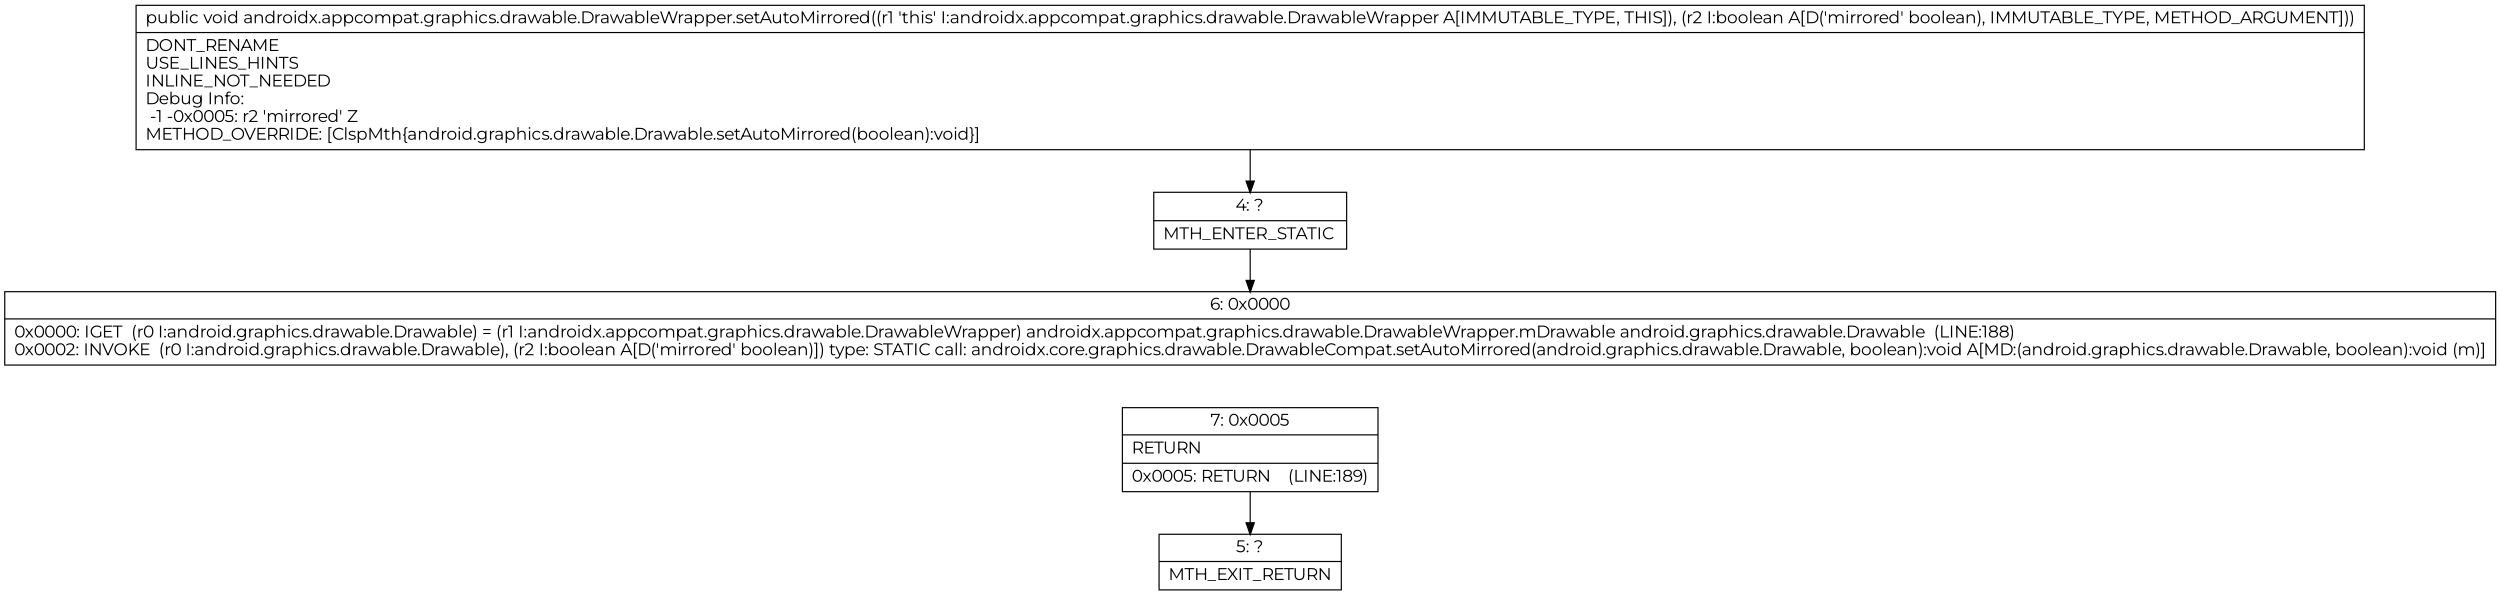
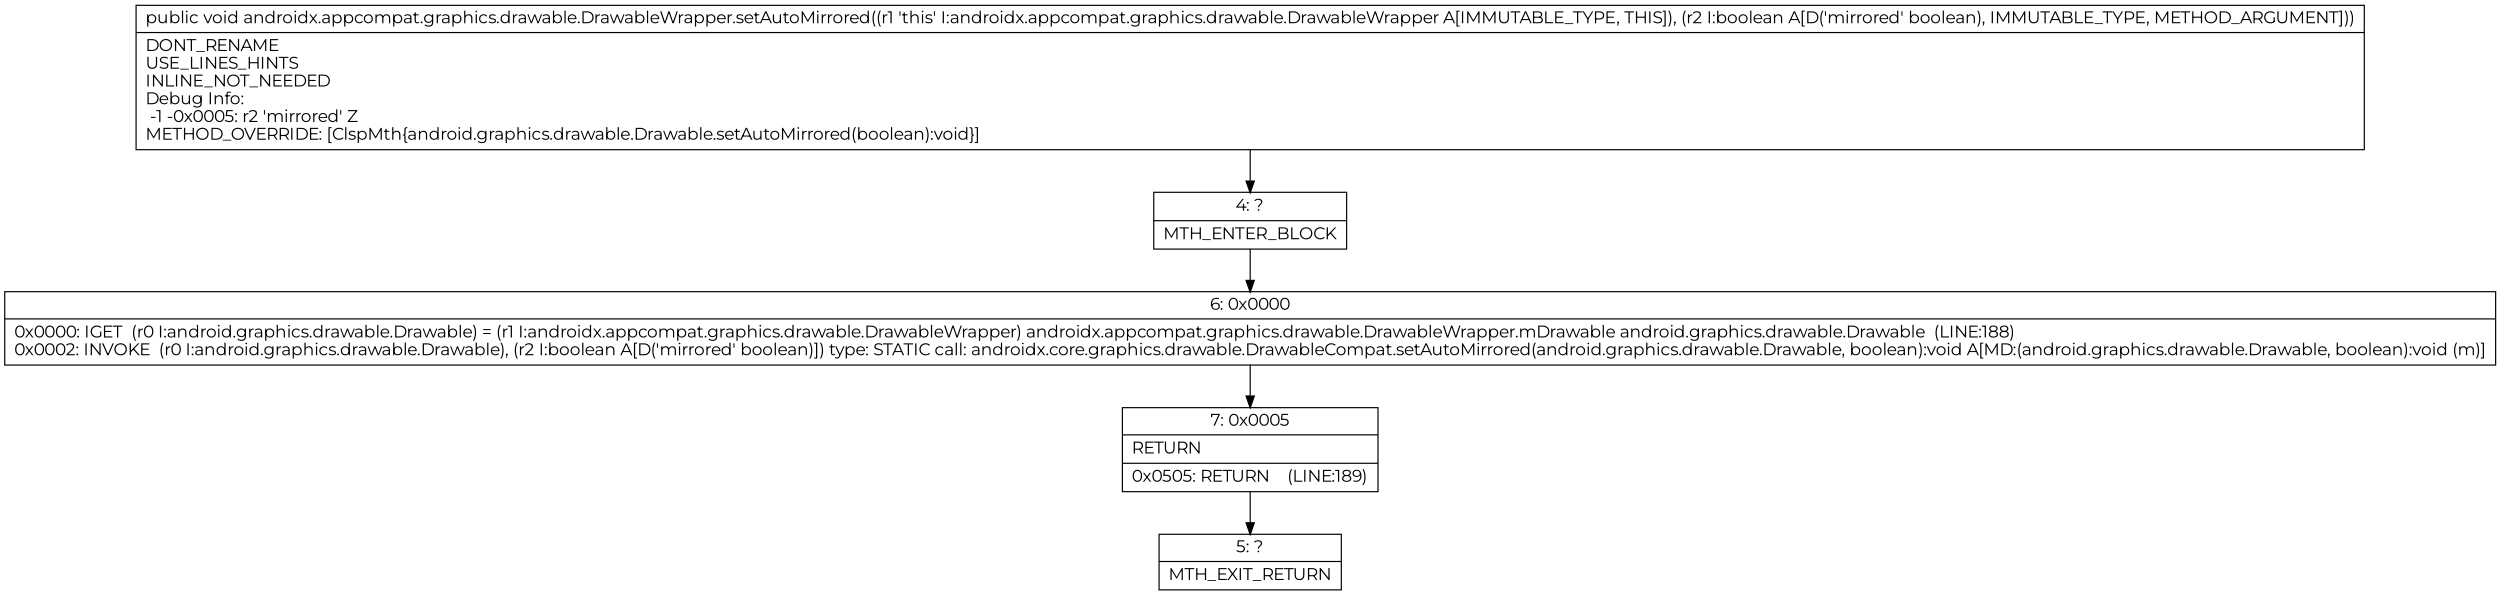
(1249, 234) -> (1250, 234)
none -> (1250, 380)
(1250, 477) -> (1250, 477)
